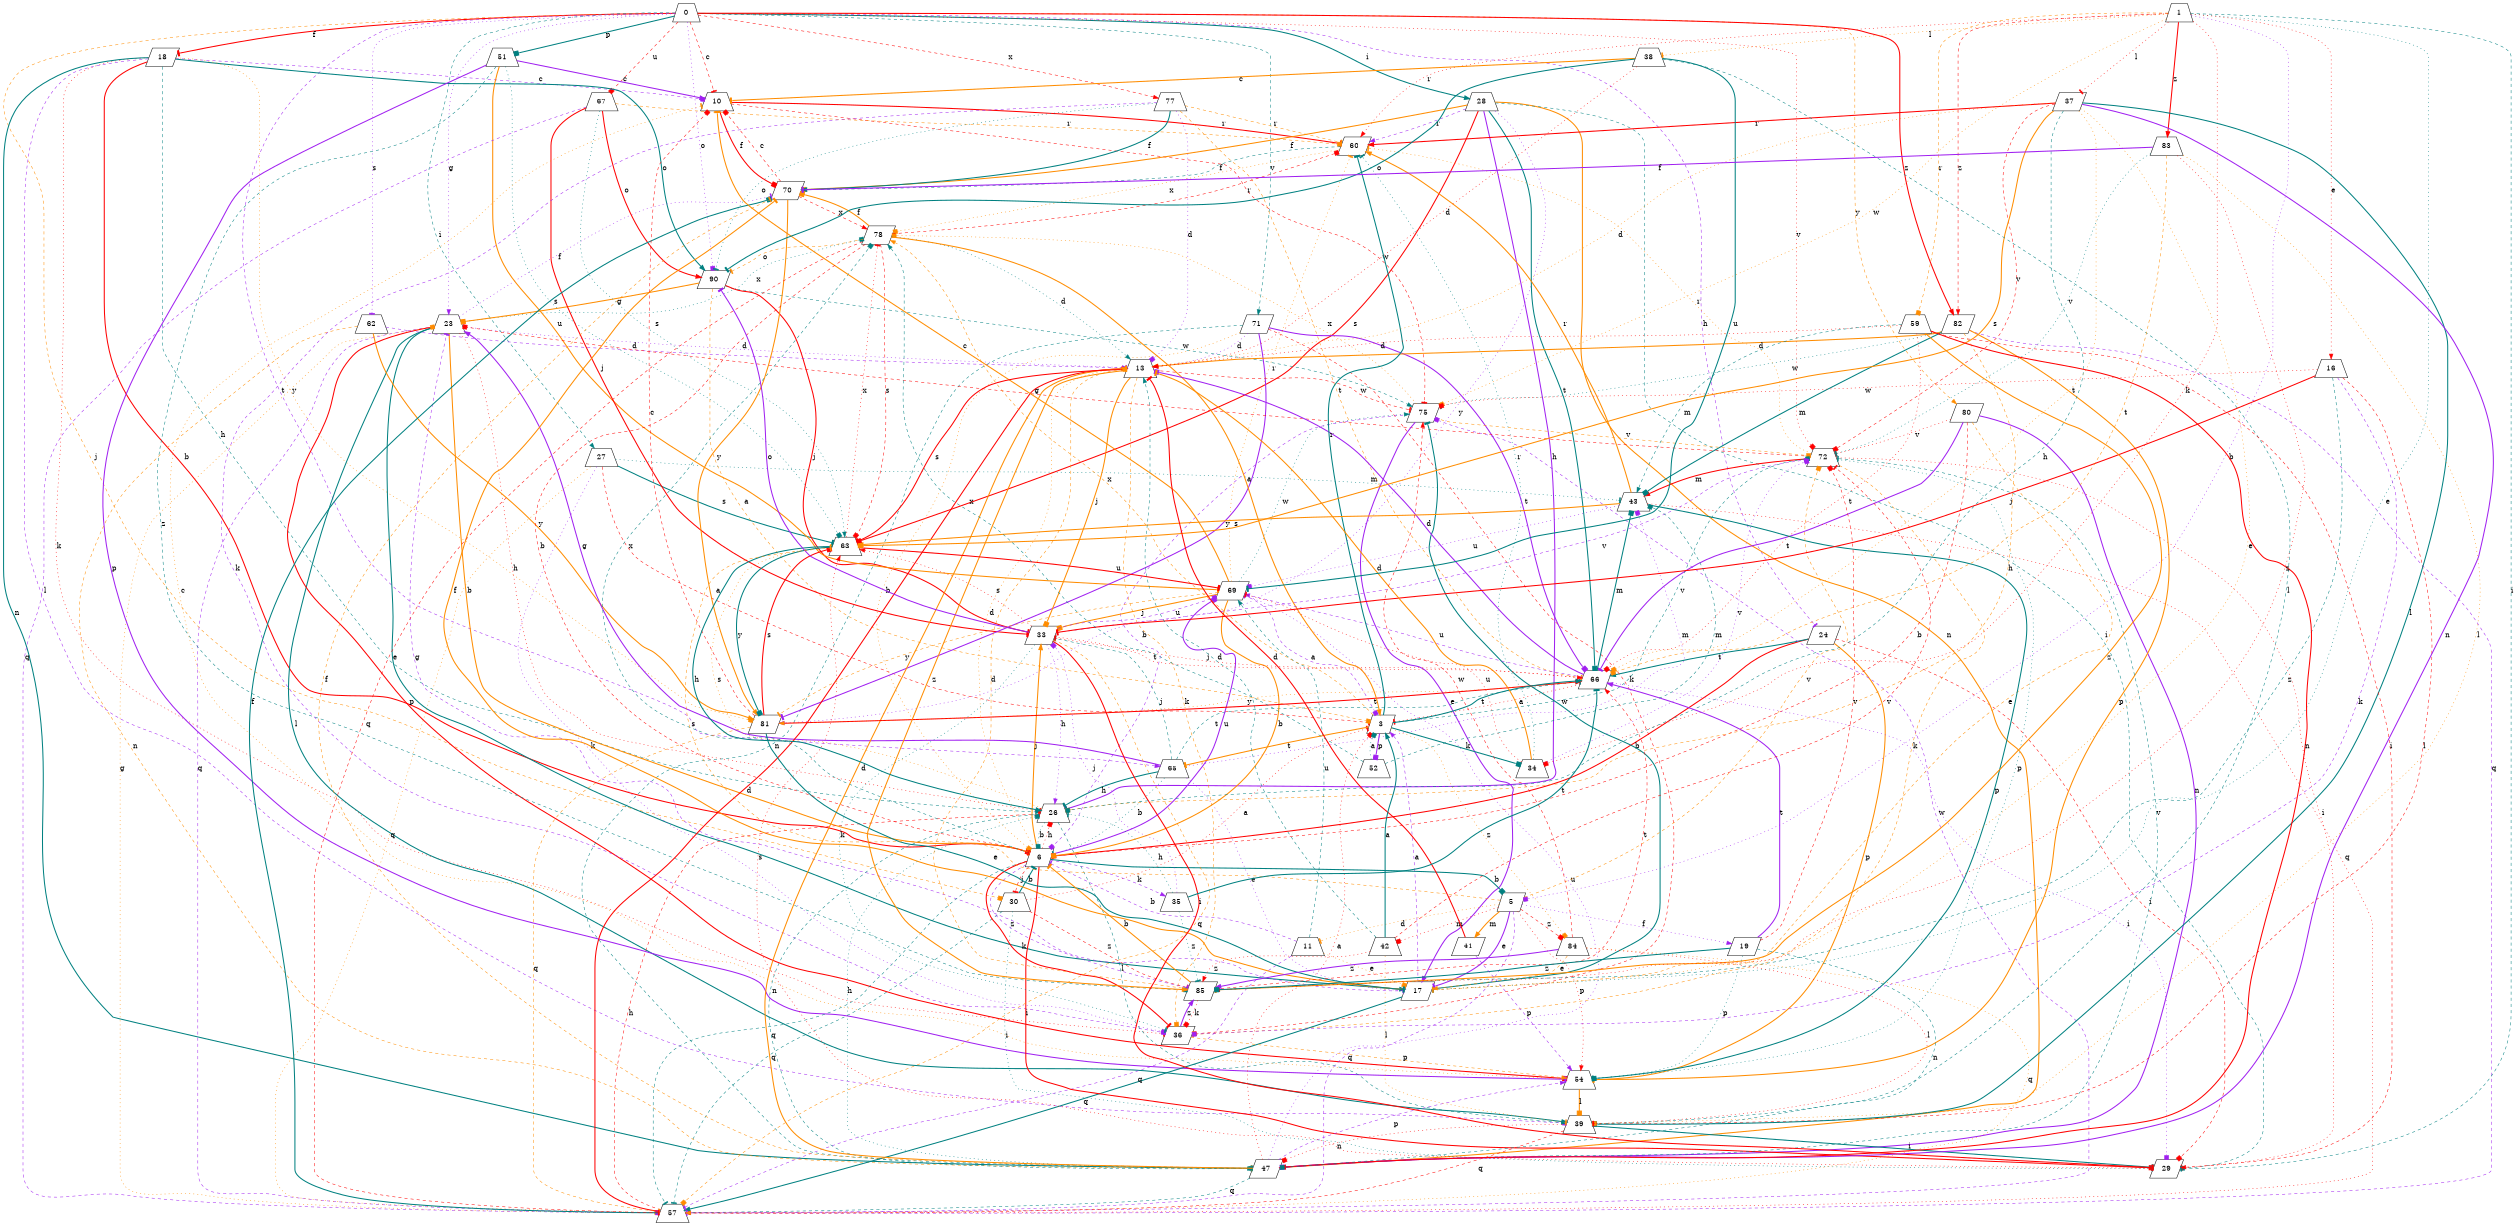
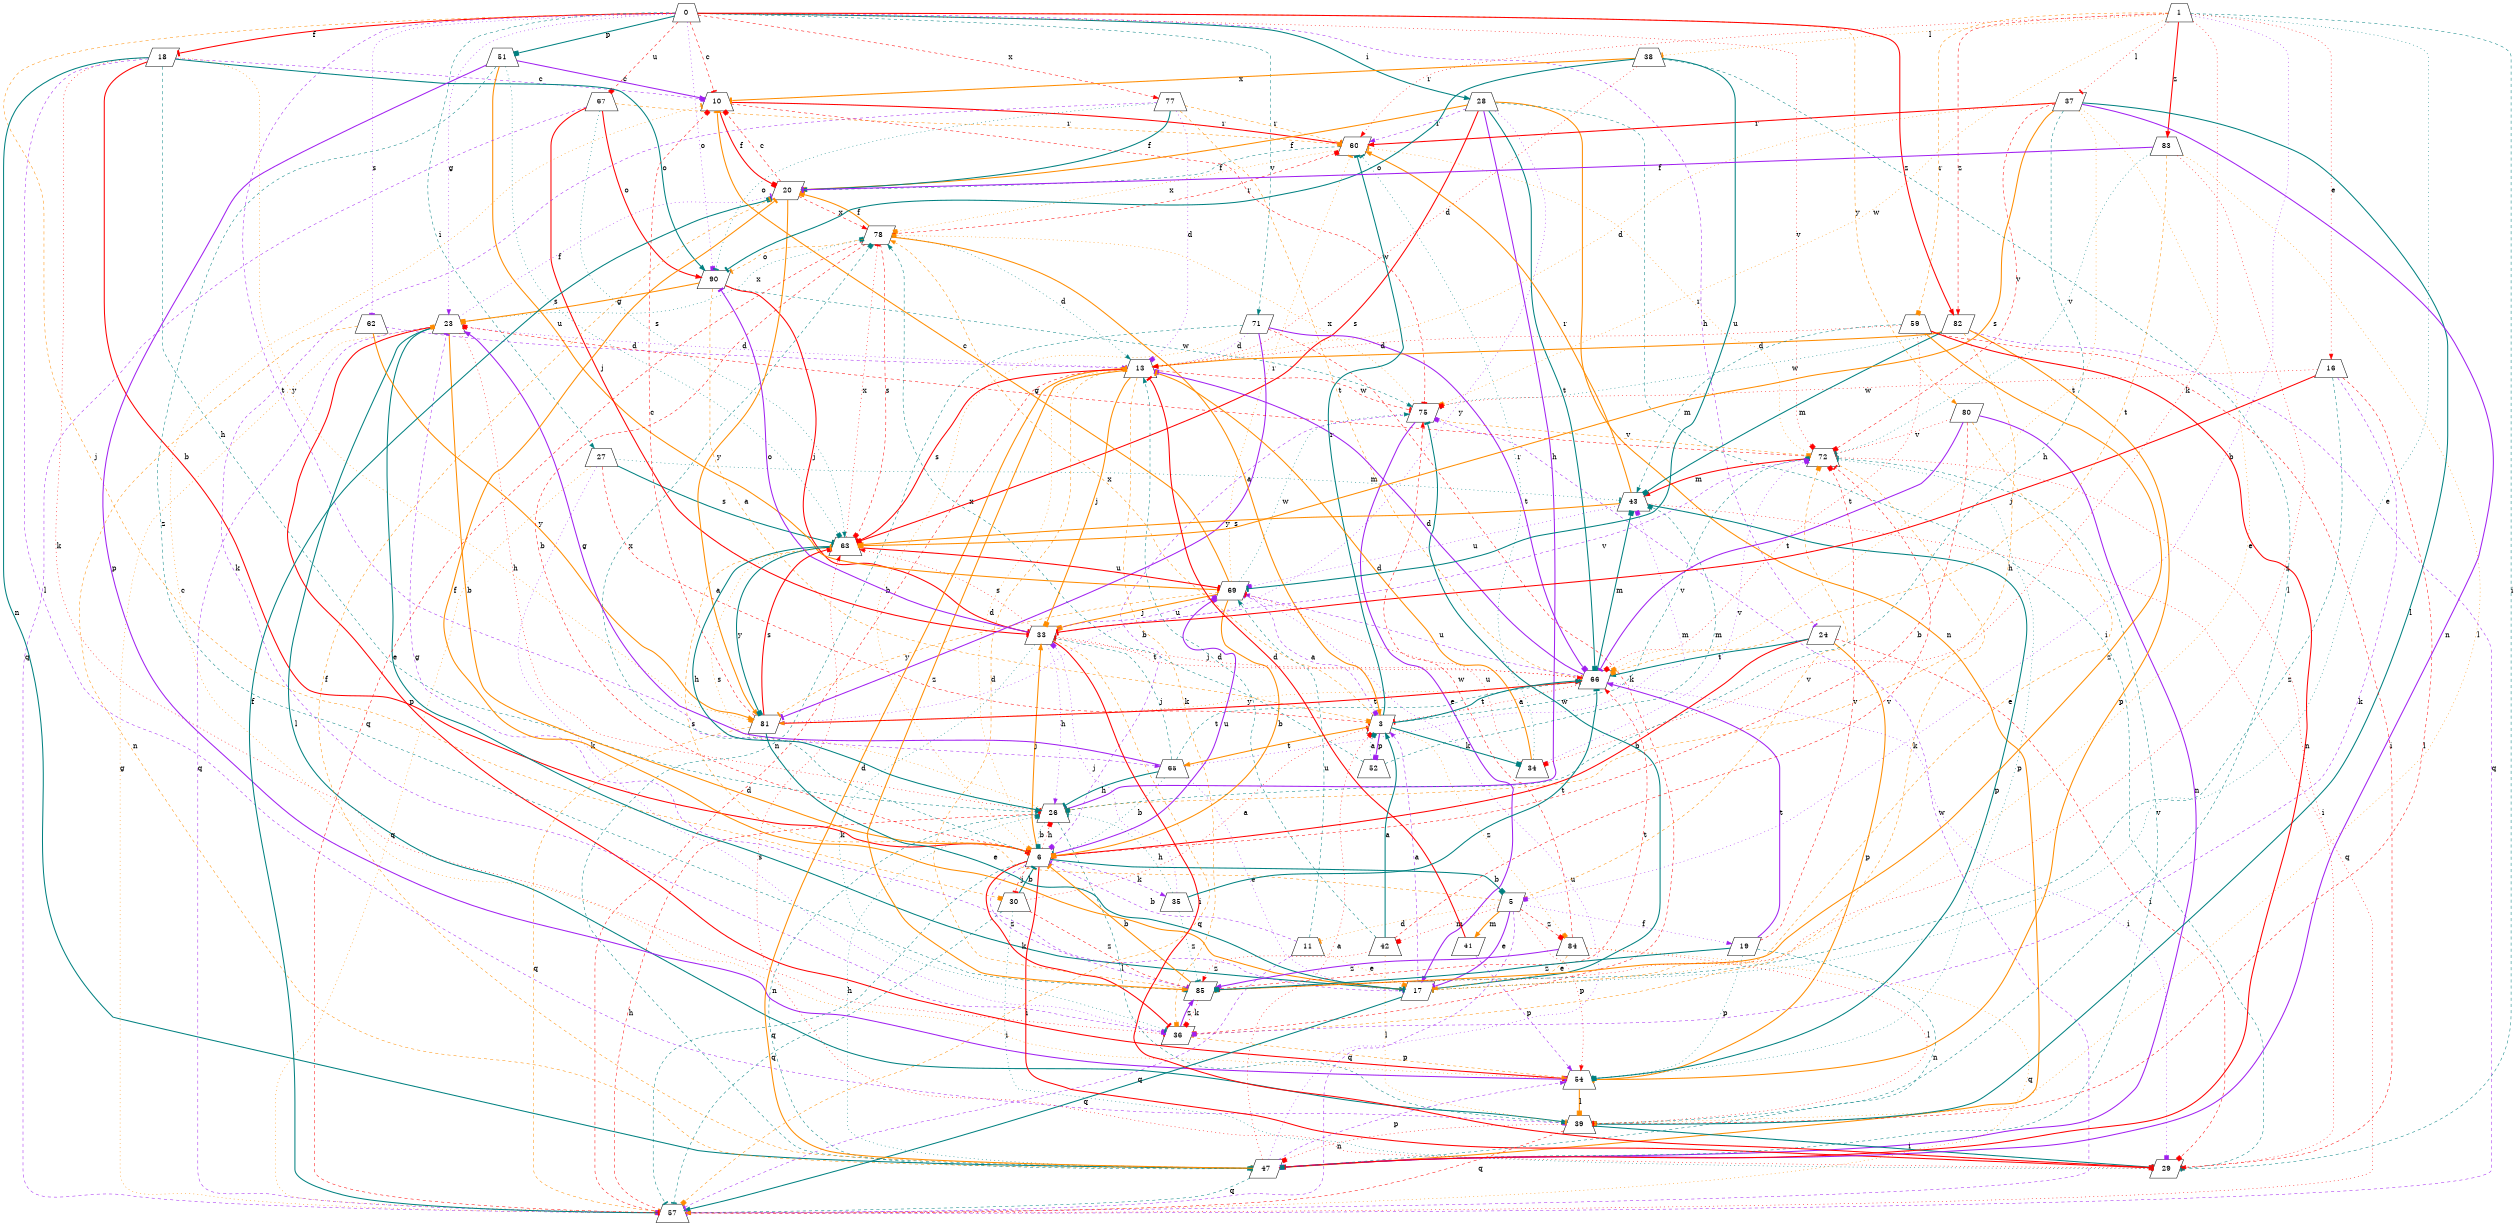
(1241, 79) -> (1241, 79)
(788, 191) -> (788, 191)
(1278, 745) -> (1279, 744)
(746, 787) -> (746, 787)
